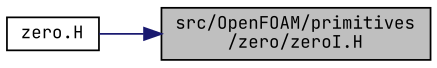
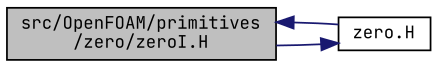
none -> (299, 45)
